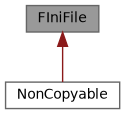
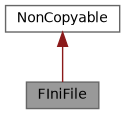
(63, 64) -> (63, 64)
